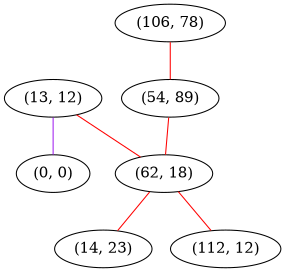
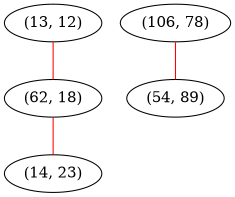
(167, 136) -> none
(53, 174) -> none
(226, 249) -> none
